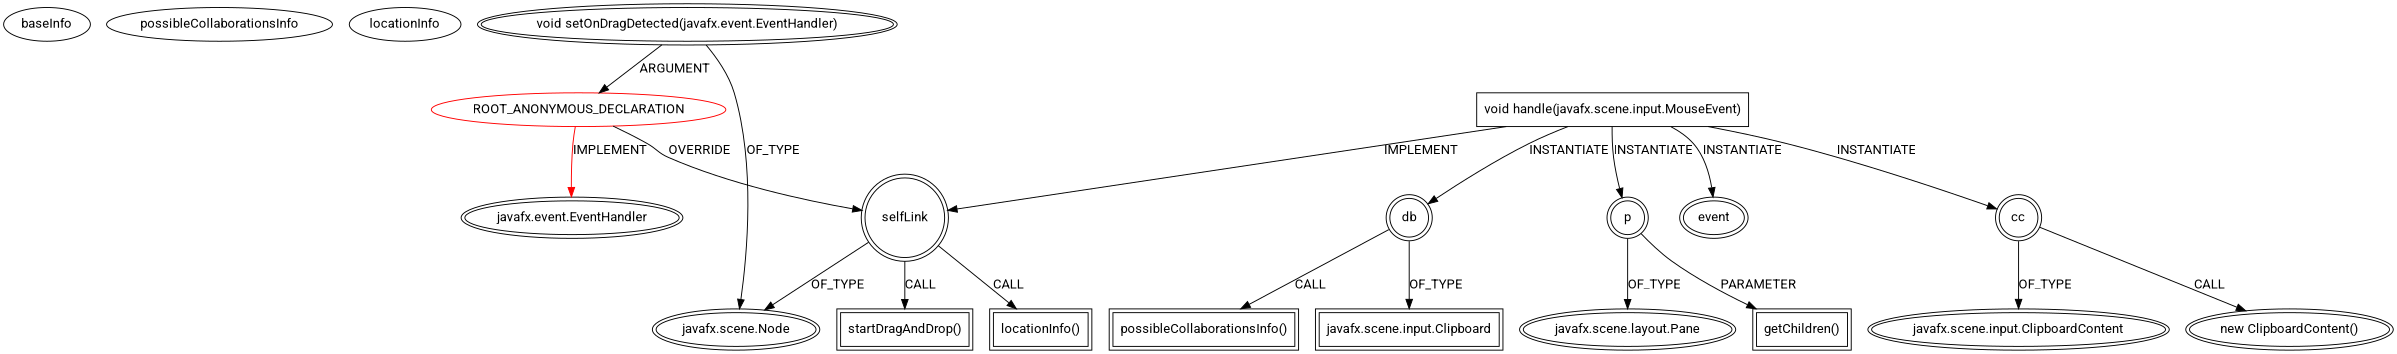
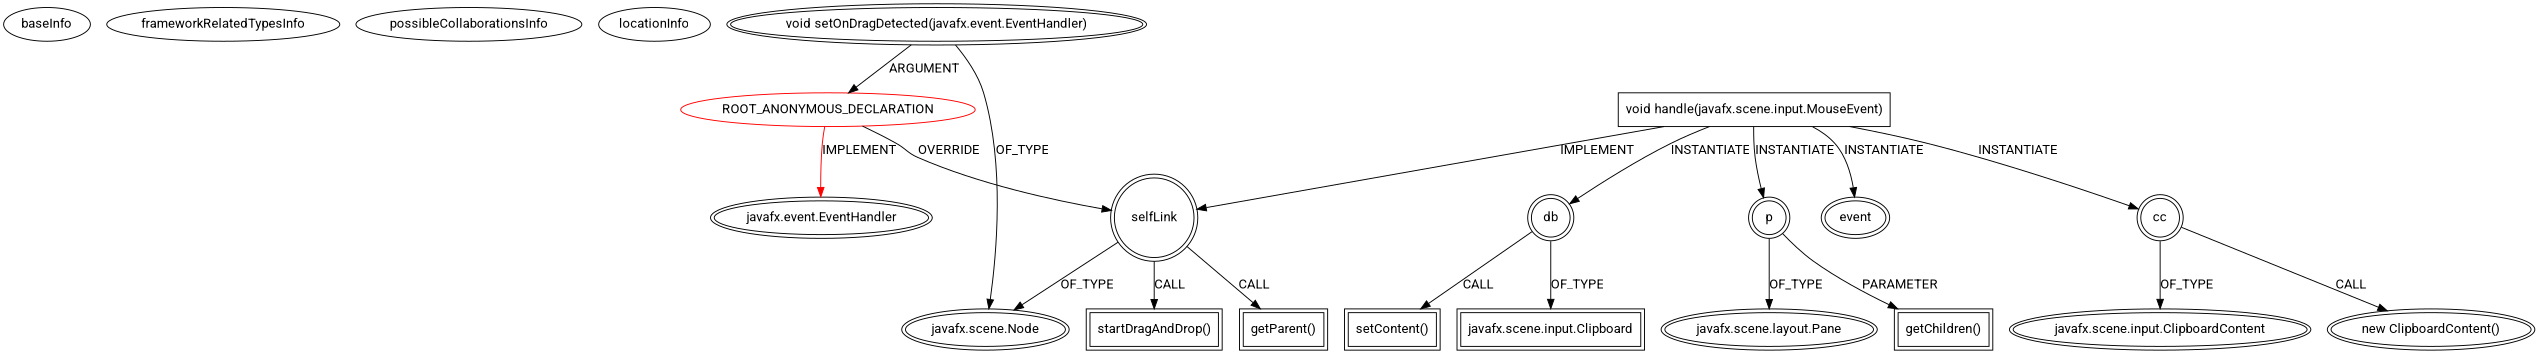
none -> (223, 24)
(1041, 330) -> (1284, 330)
(1204, 330) -> (1392, 330)
